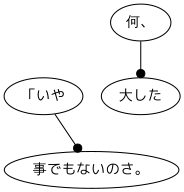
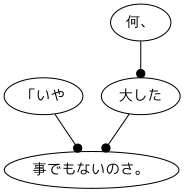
none -> (119, 129)
